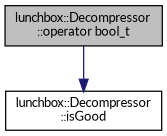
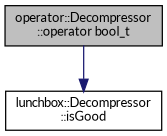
(84, 26) -> (84, 26)
